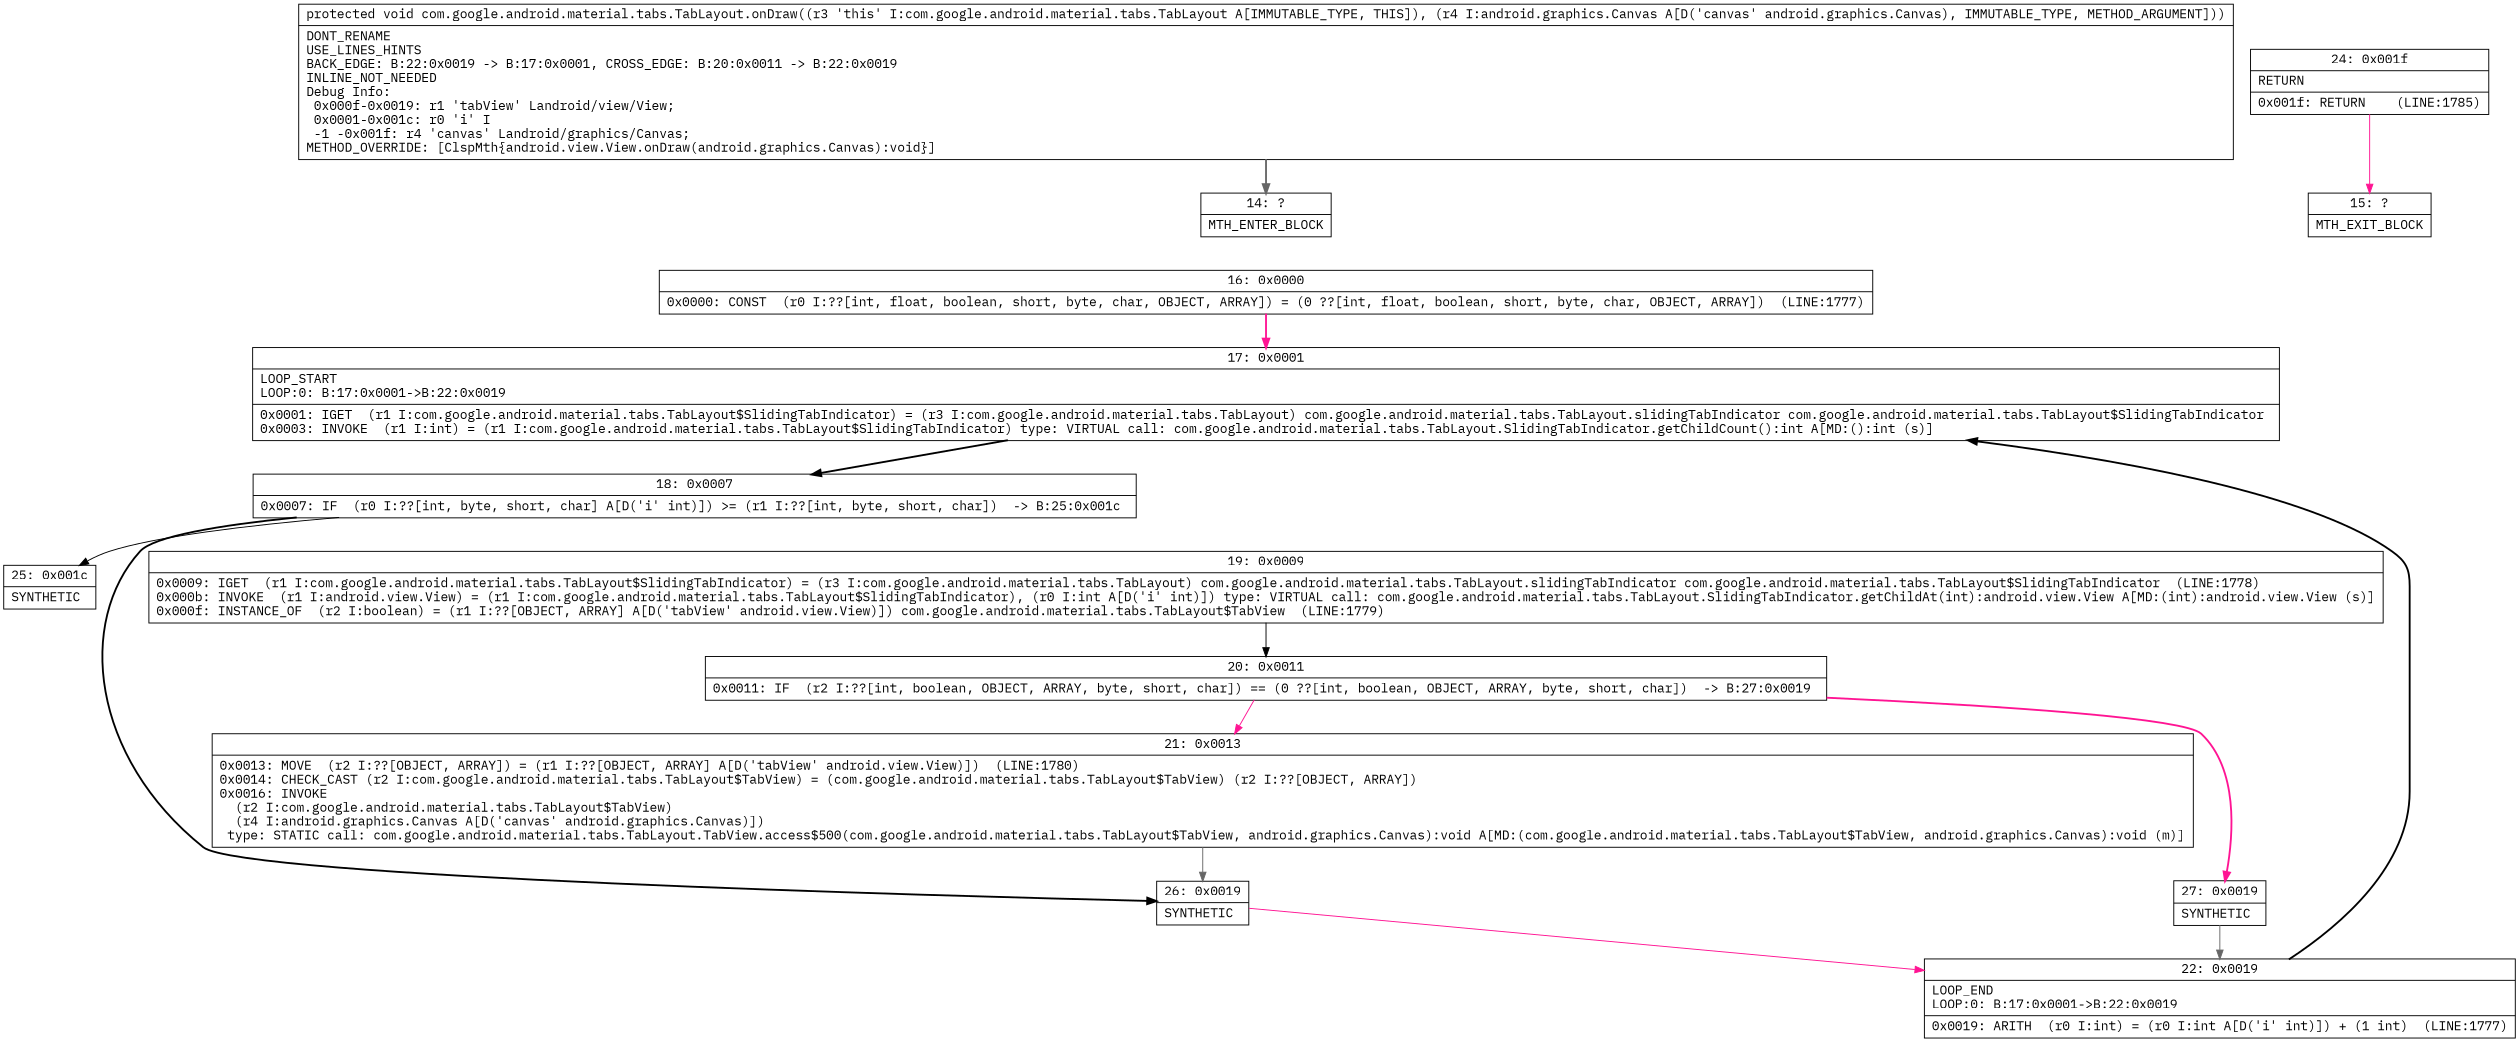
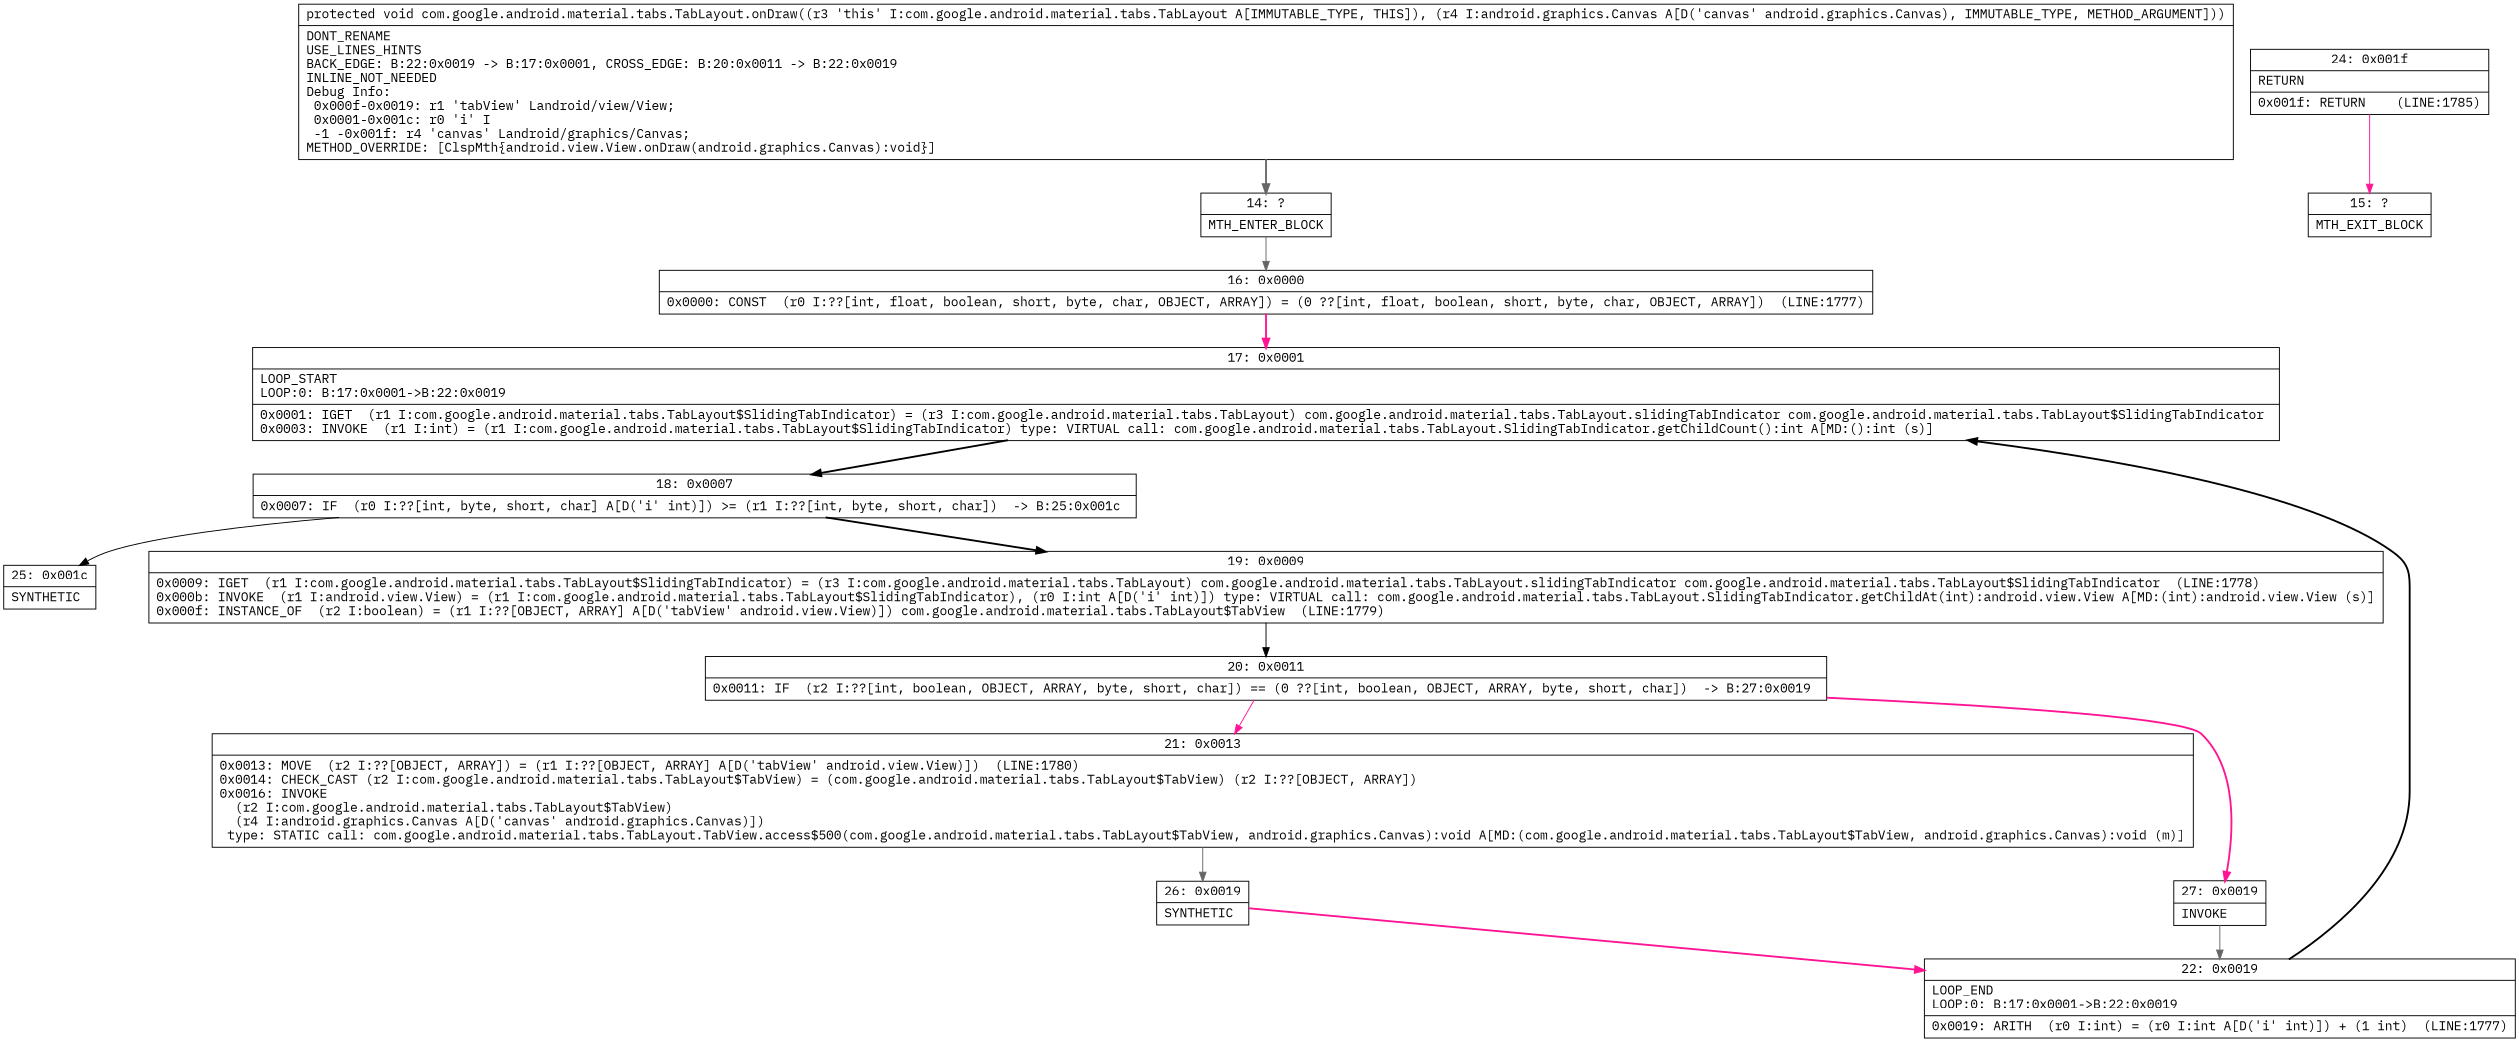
none -> (1266, 249)
(425, 873) -> (931, 534)
(2216, 914) -> (2204, 914)
(1582, 939) -> (1582, 939)
